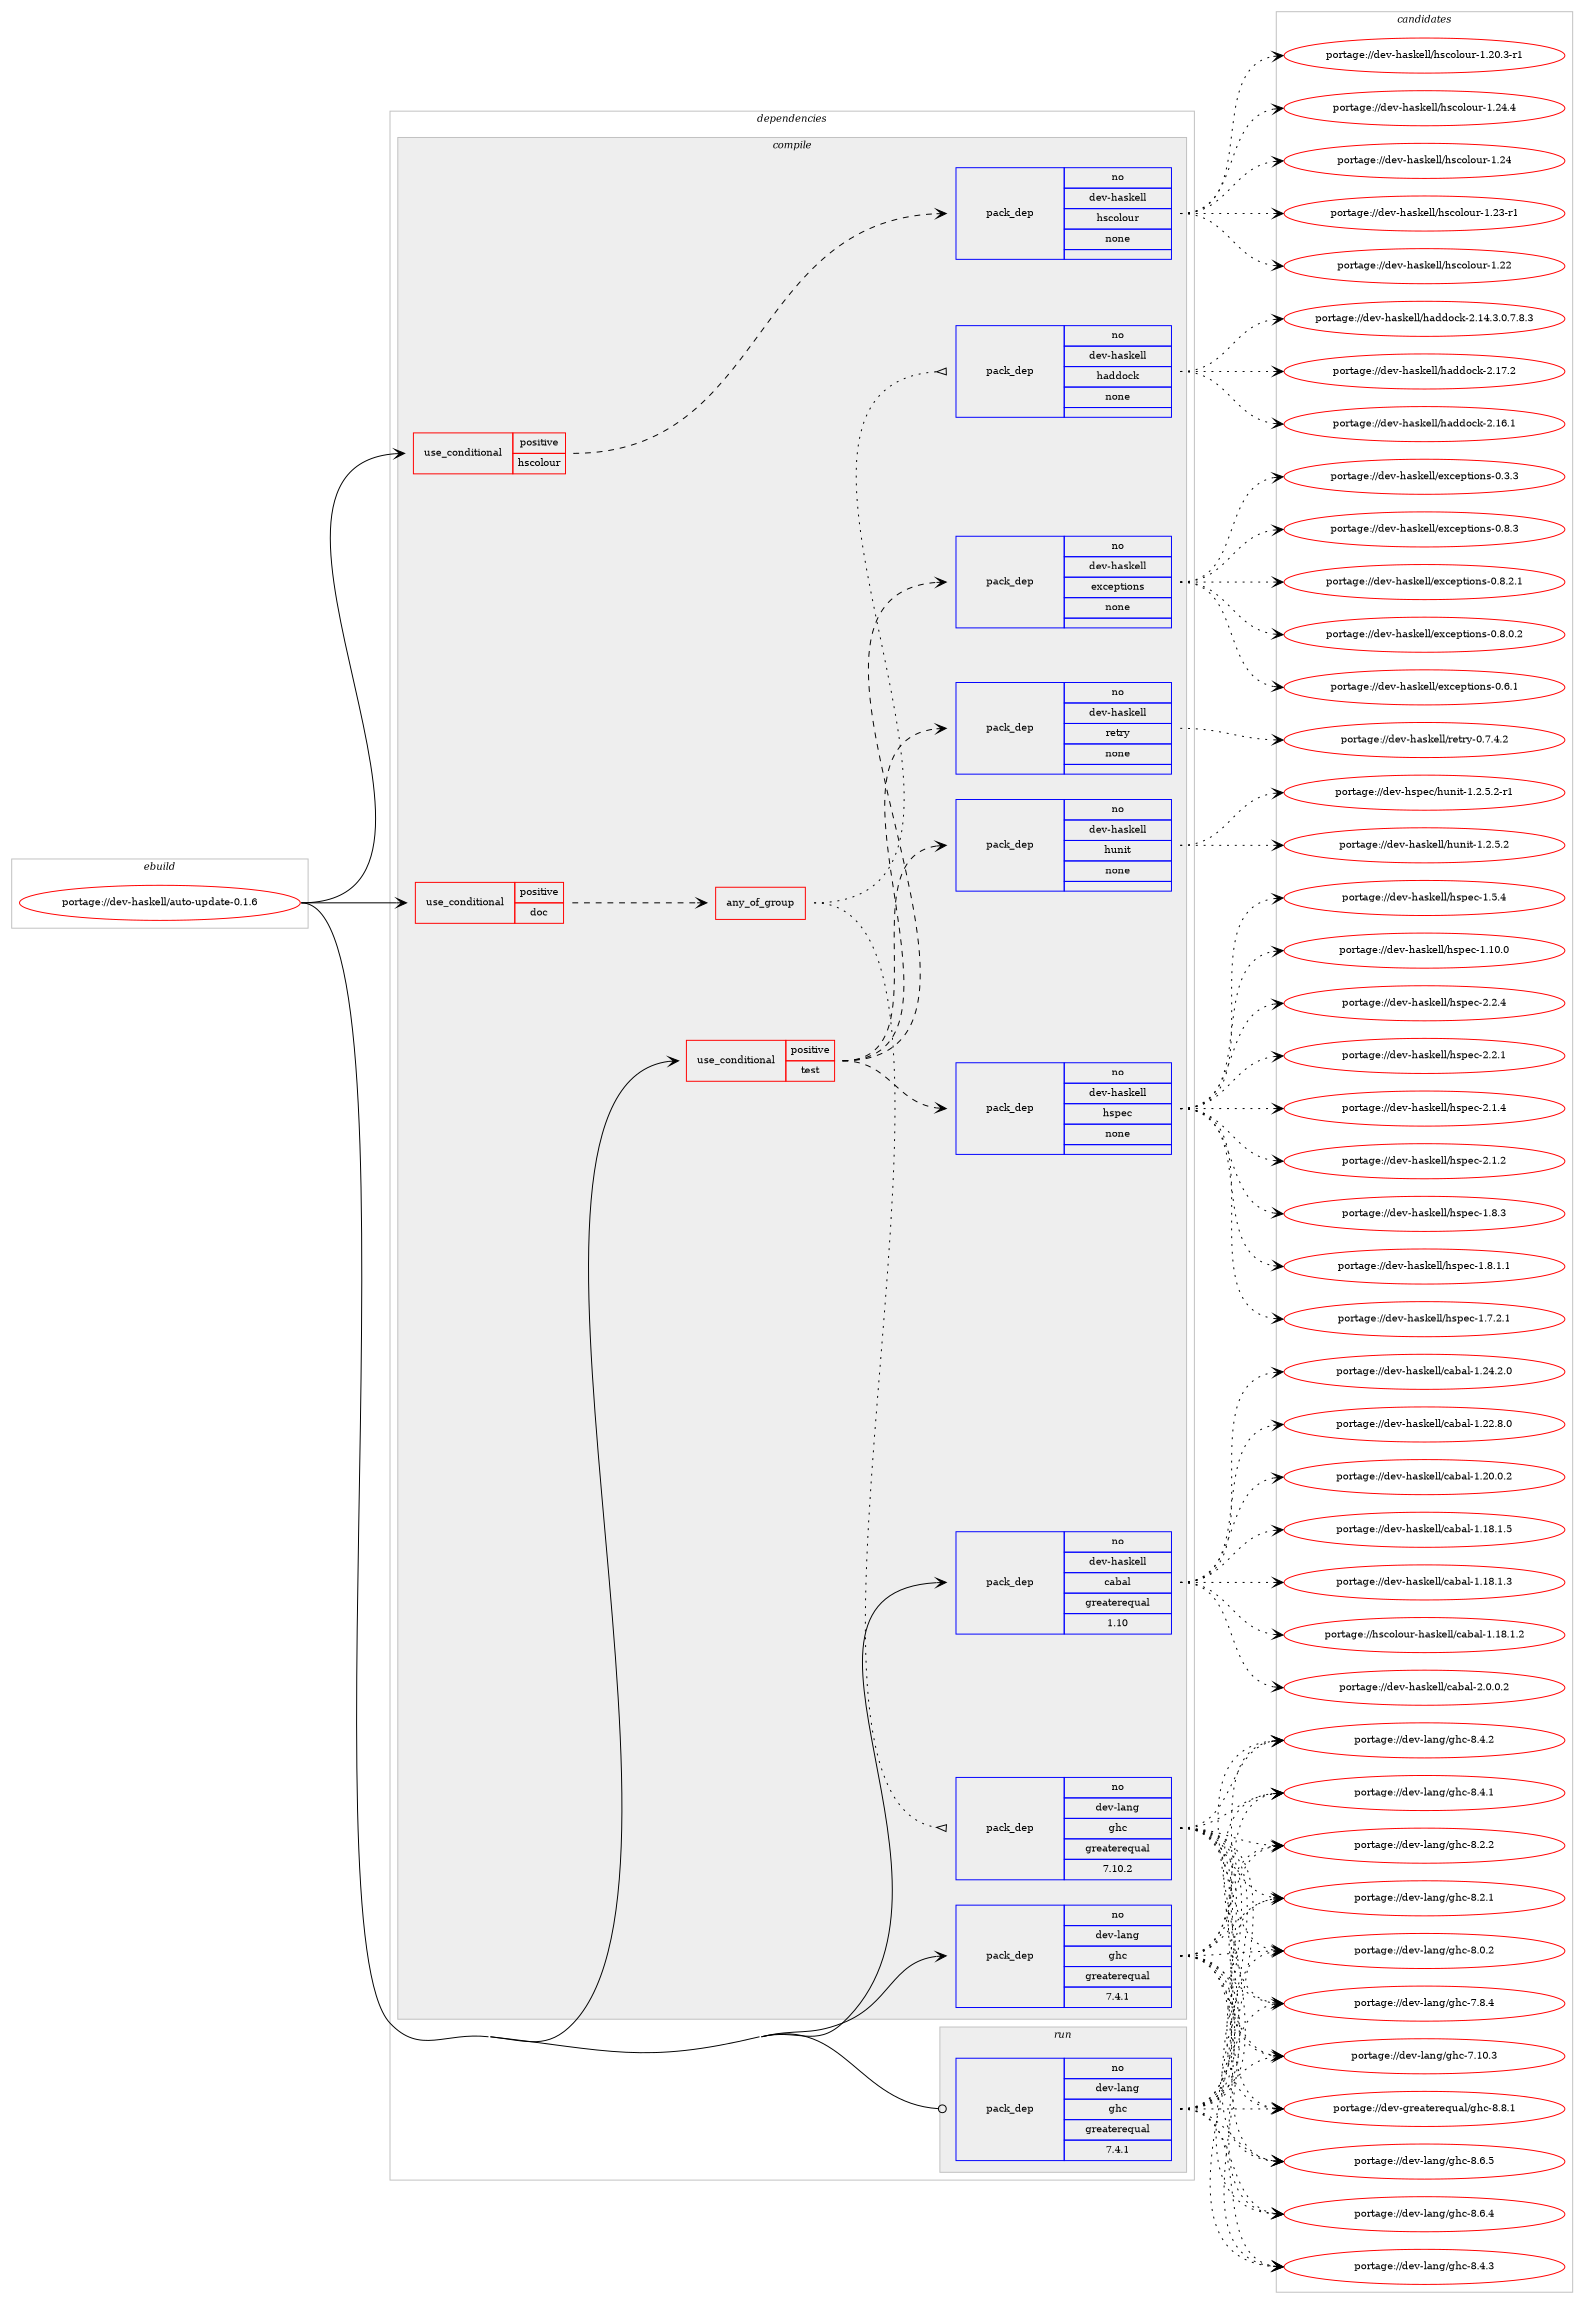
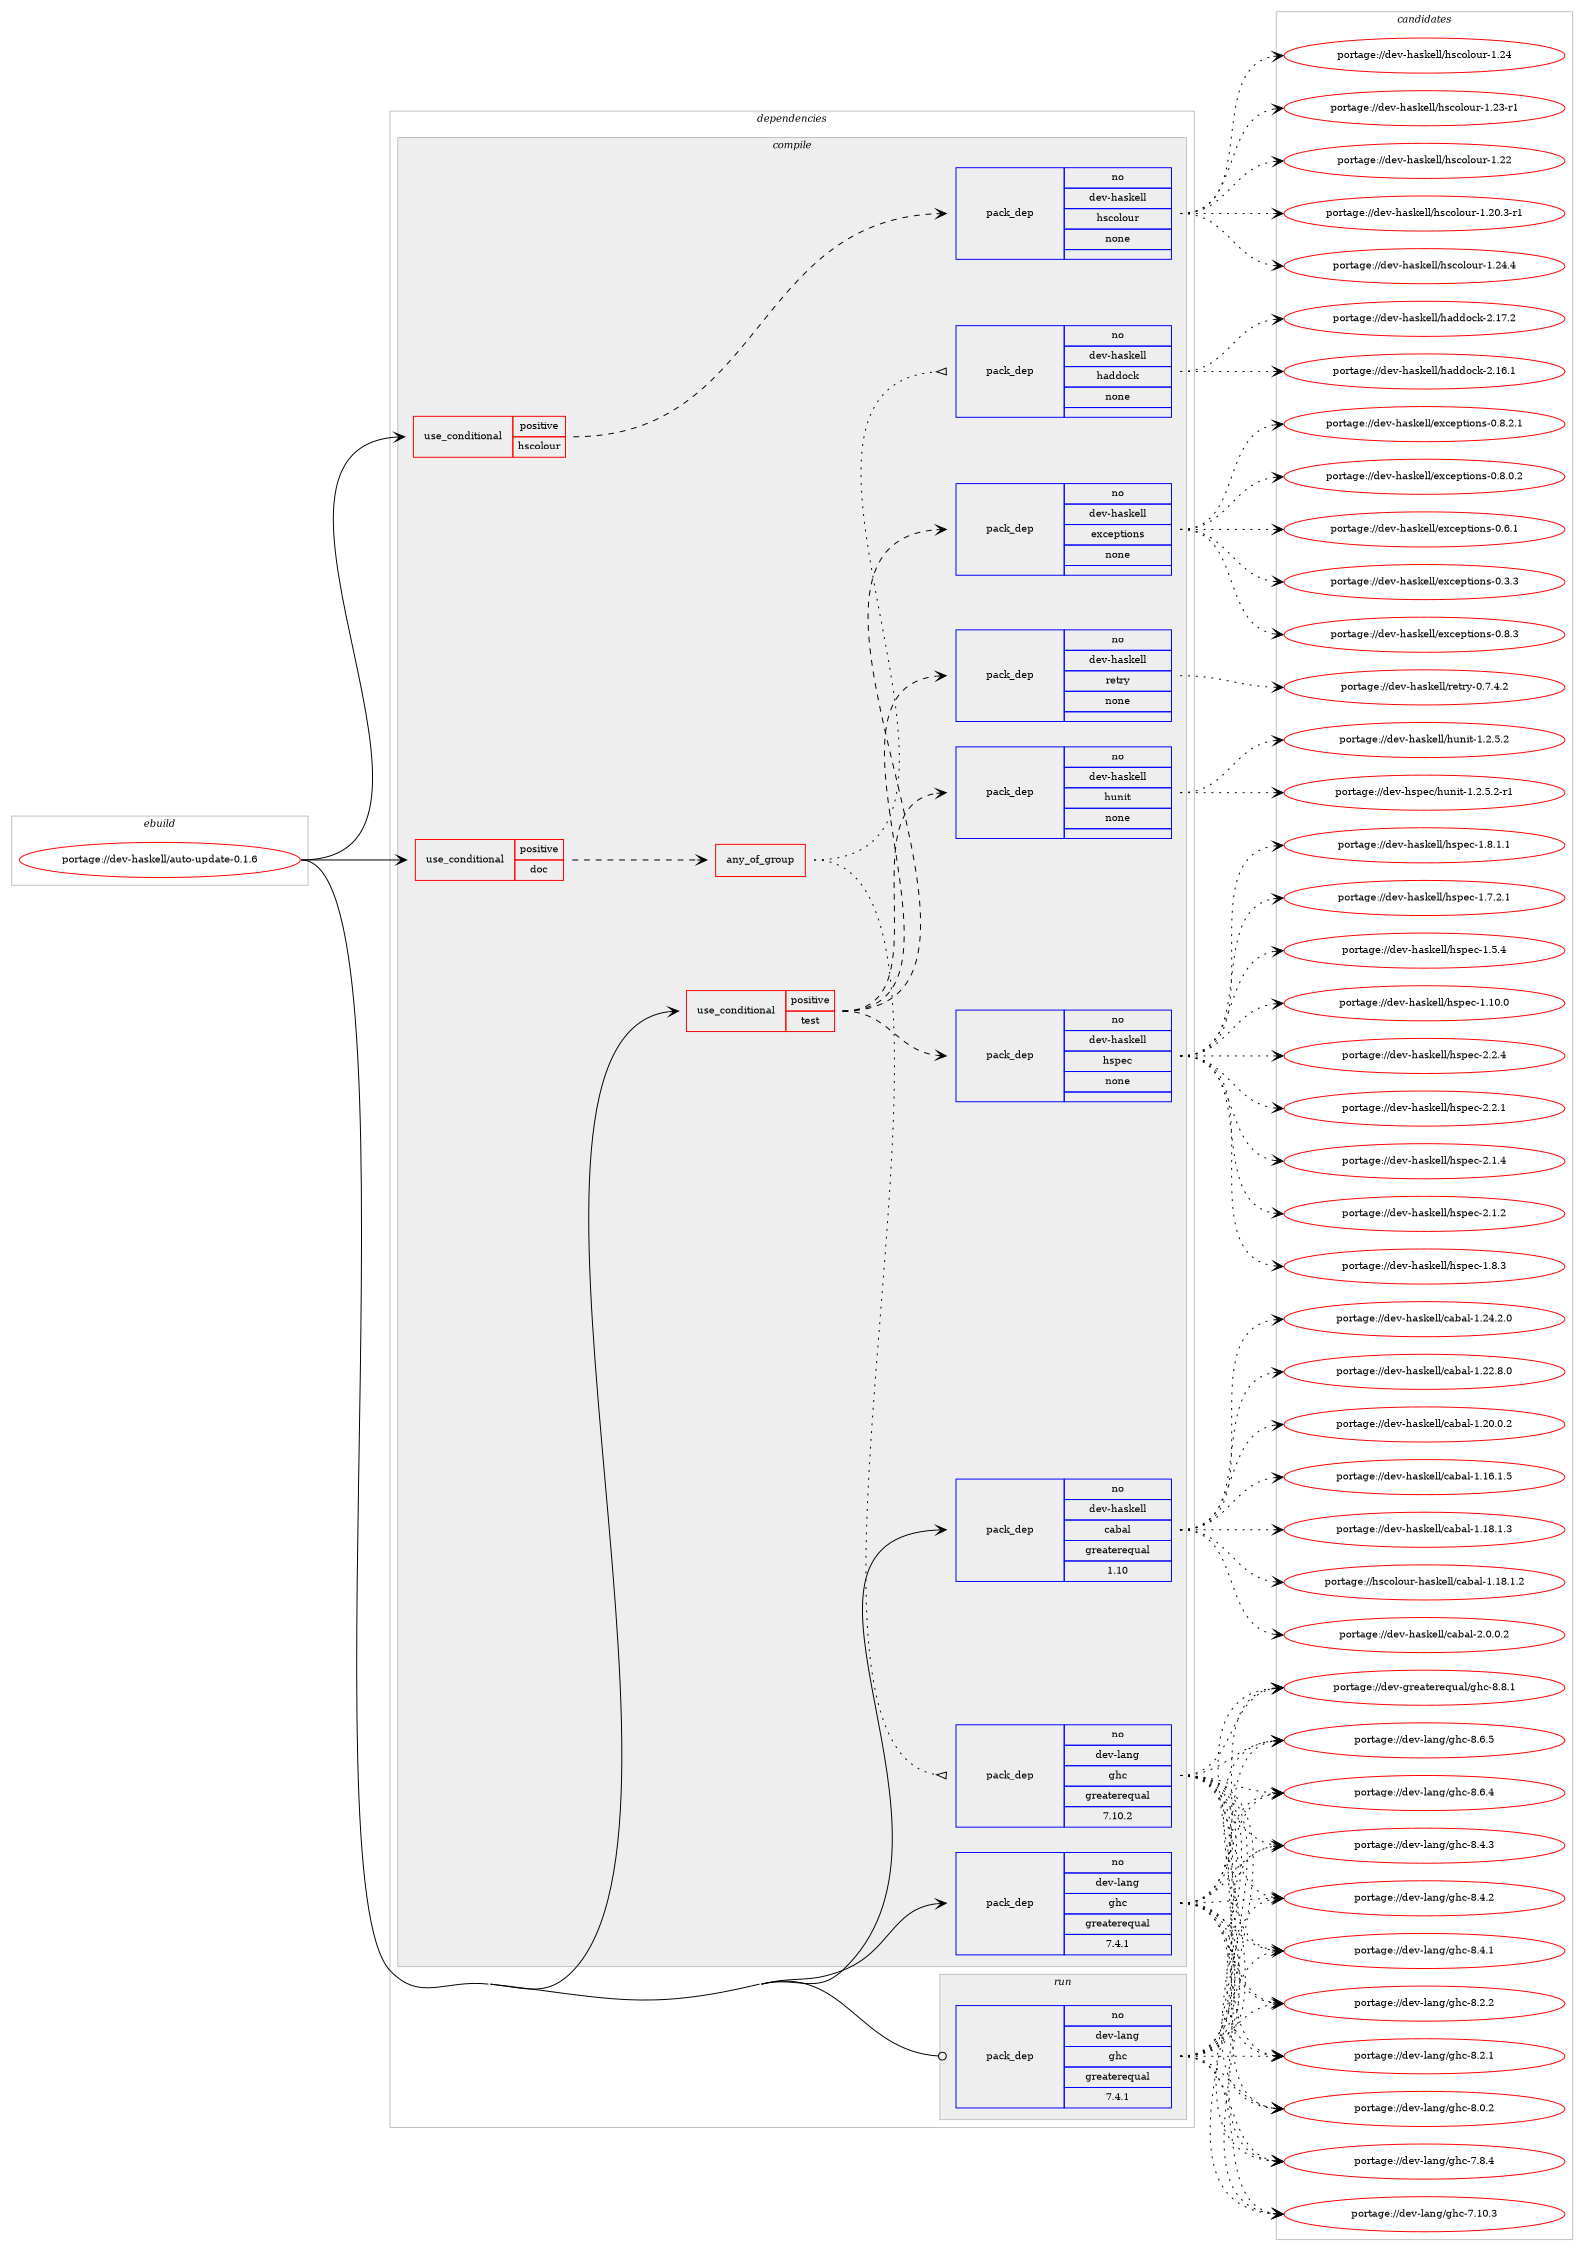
(1424, 319) -> none
(1424, 1530) -> (1424, 1477)
